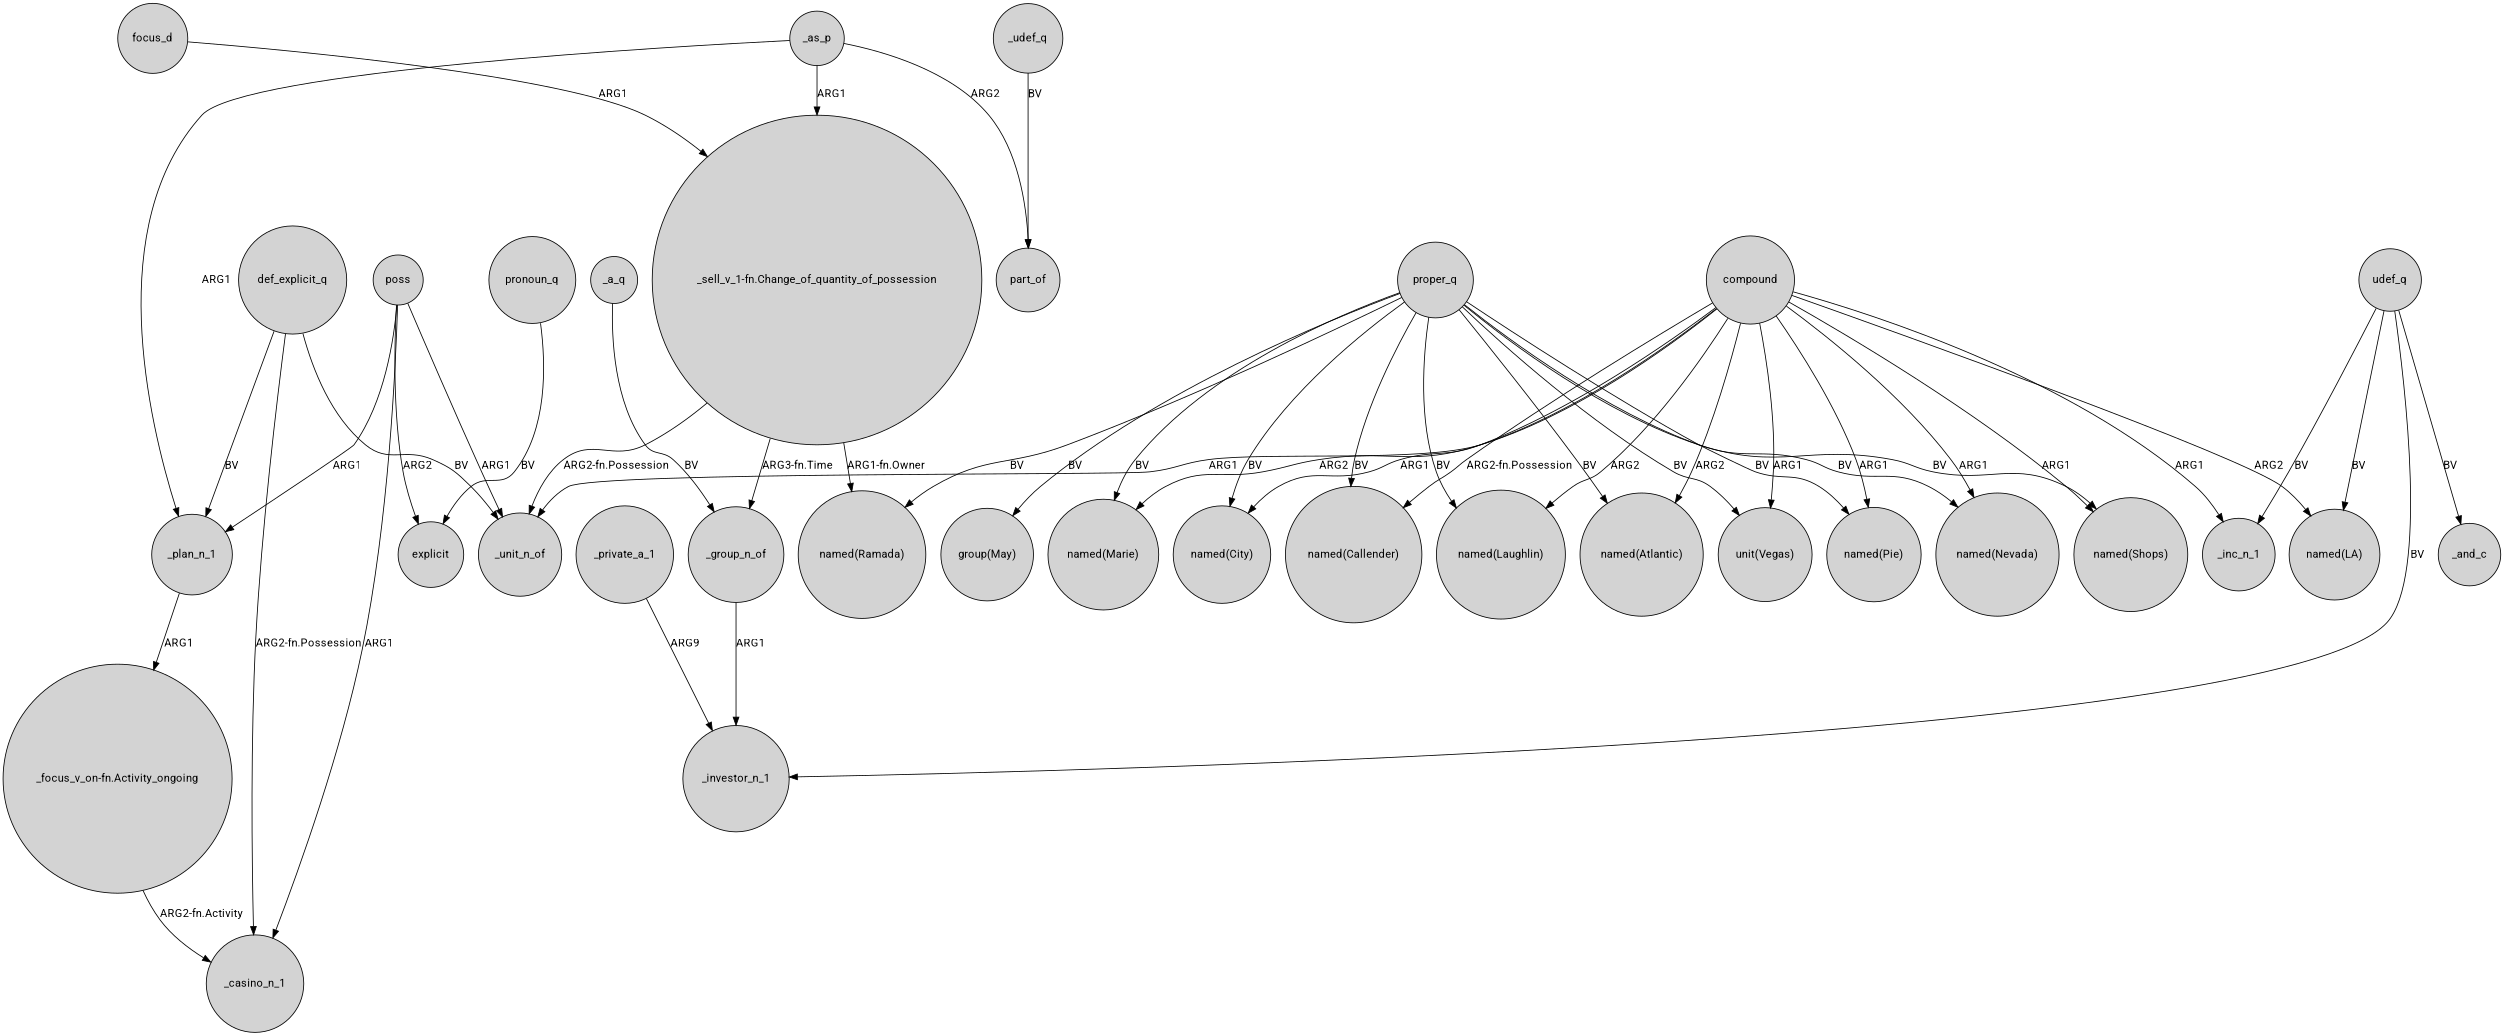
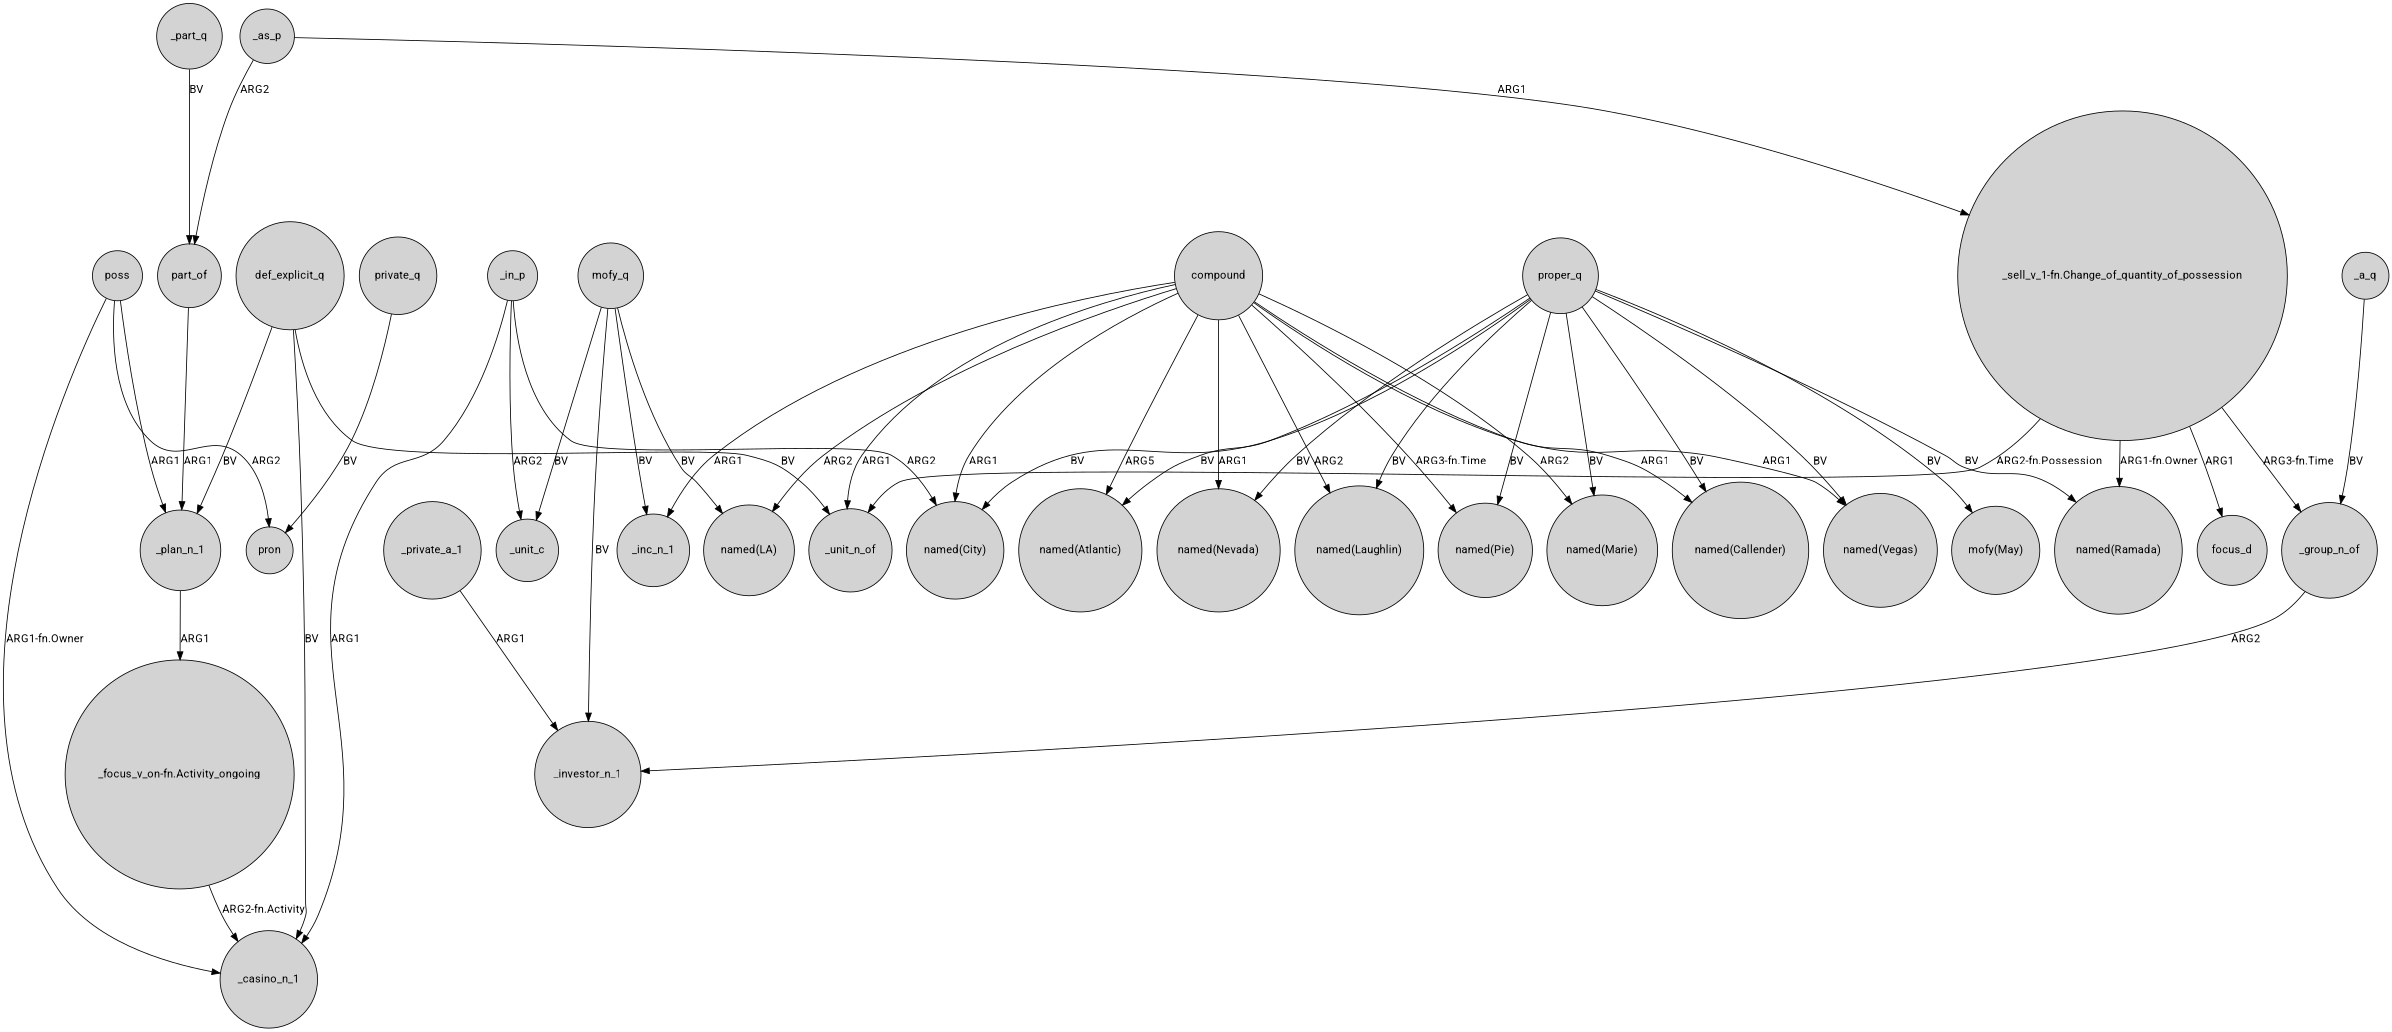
(1028, 38) -> (189, 36)
(452, 71) -> (2206, 467)
(289, 87) -> (185, 405)
none -> (513, 276)
(532, 280) -> (398, 276)
(2390, 280) -> (611, 276)
(453, 407) -> none
(1520, 466) -> (1655, 461)
(1710, 466) -> (1140, 461)
(1874, 466) -> (1451, 461)
(431, 555) -> (270, 550)
(987, 555) -> (1996, 550)
(1765, 555) -> (1880, 550)
(2131, 555) -> none
(2469, 555) -> (527, 550)
(309, 644) -> (312, 639)
(379, 644) -> (45, 639)
(685, 644) -> (511, 639)
(751, 644) -> (2246, 639)
